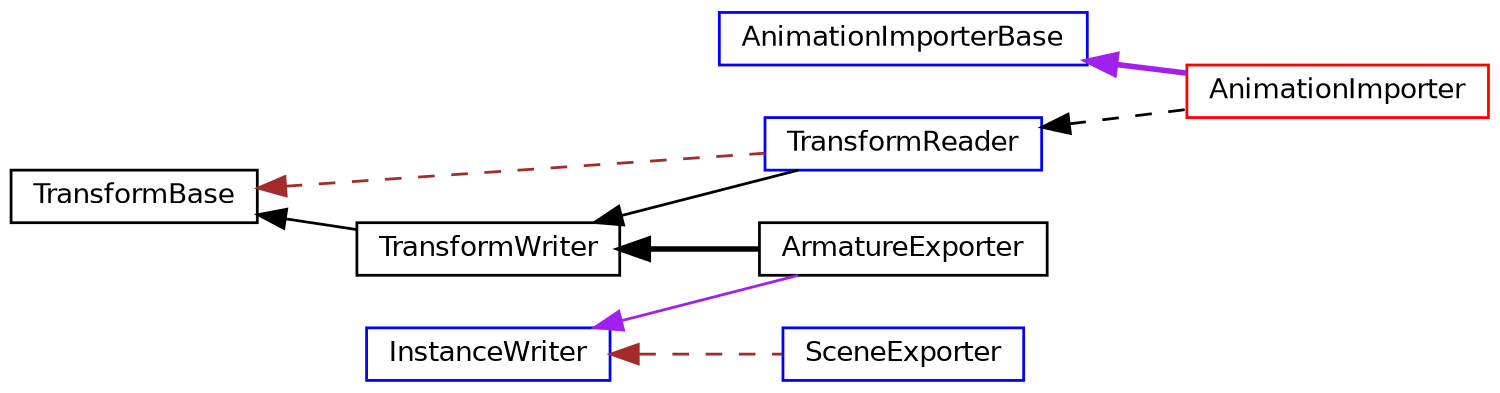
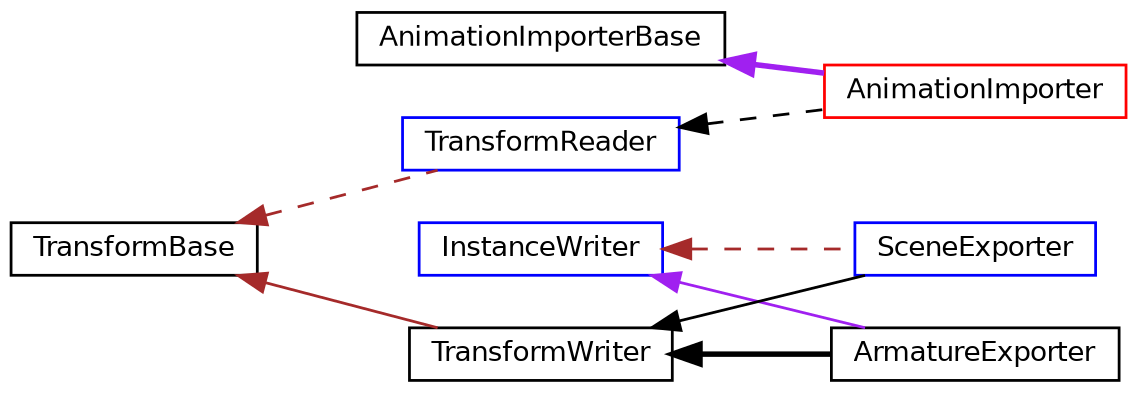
(903, 39) -> (541, 39)
(710, 193) -> (795, 292)
(321, 224) -> (352, 305)
